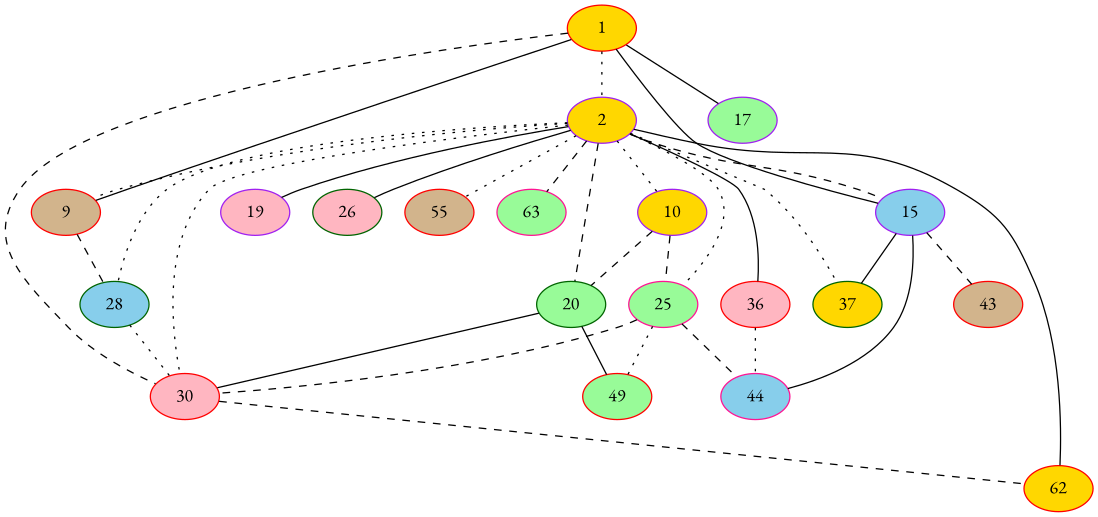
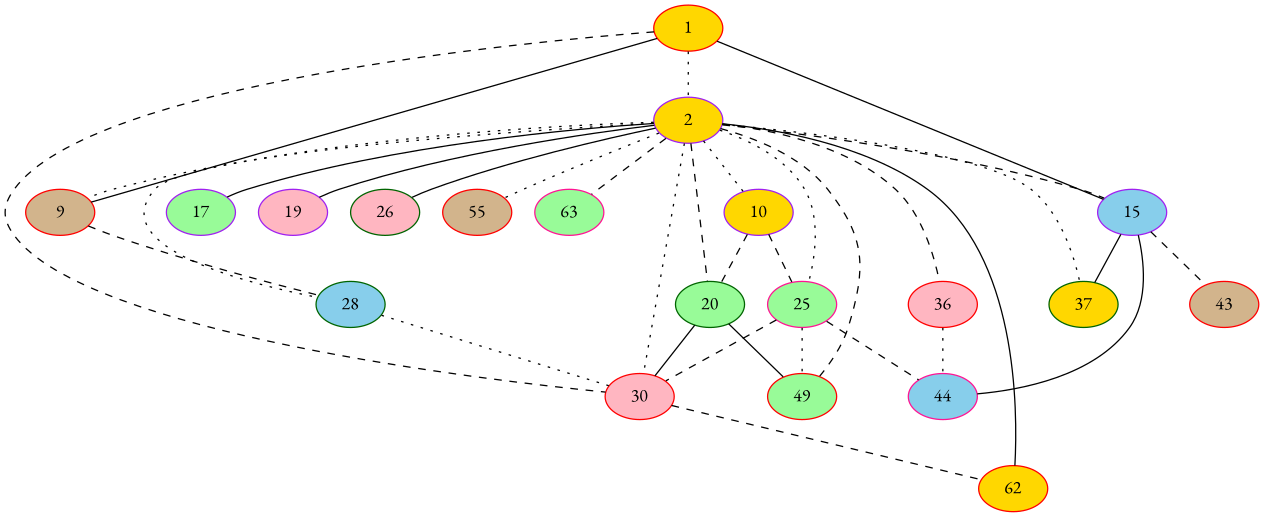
(672, 74) -> (438, 147)
(733, 184) -> (861, 165)
none -> (849, 222)
